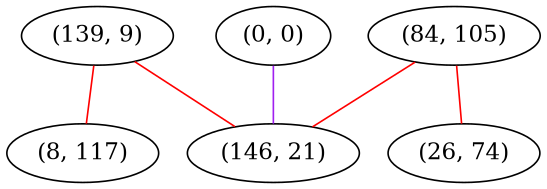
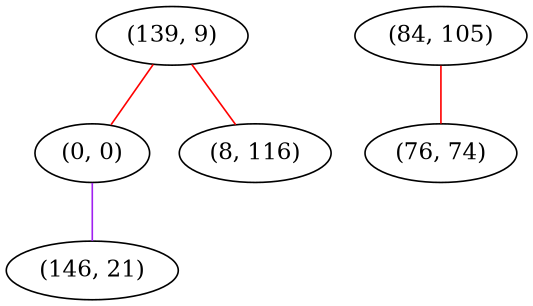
(185, 94) -> (132, 95)
(364, 95) -> none
(83, 153) -> (255, 153)
(464, 153) -> (441, 153)
